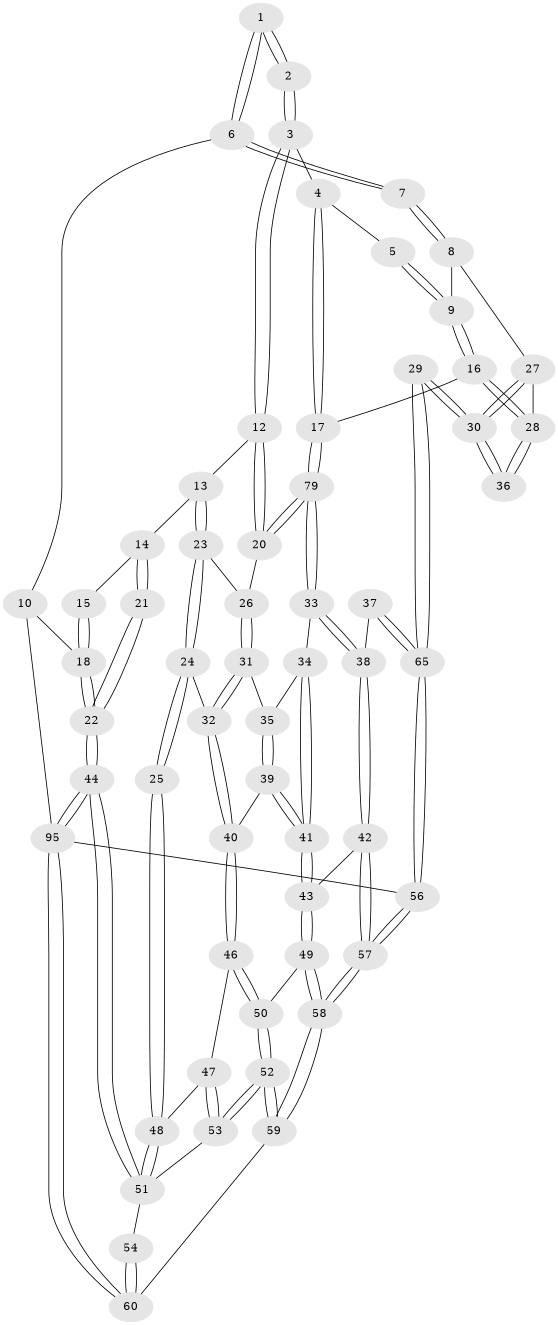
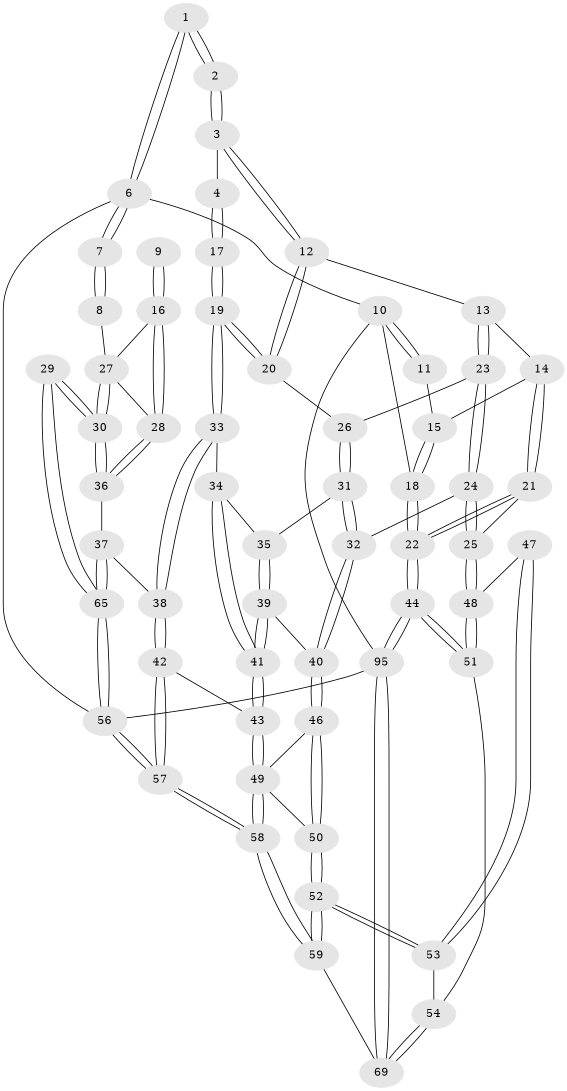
(393, 252) -> none
(452, 282) -> none
none -> (425, 370)
(398, 402) -> (133, 340)
none -> (3, 448)
(312, 487) -> (217, 311)
none -> (102, 516)
none -> (501, 516)
(220, 1014) -> (287, 750)
(179, 1161) -> (434, 985)
(131, 1307) -> (382, 1073)
